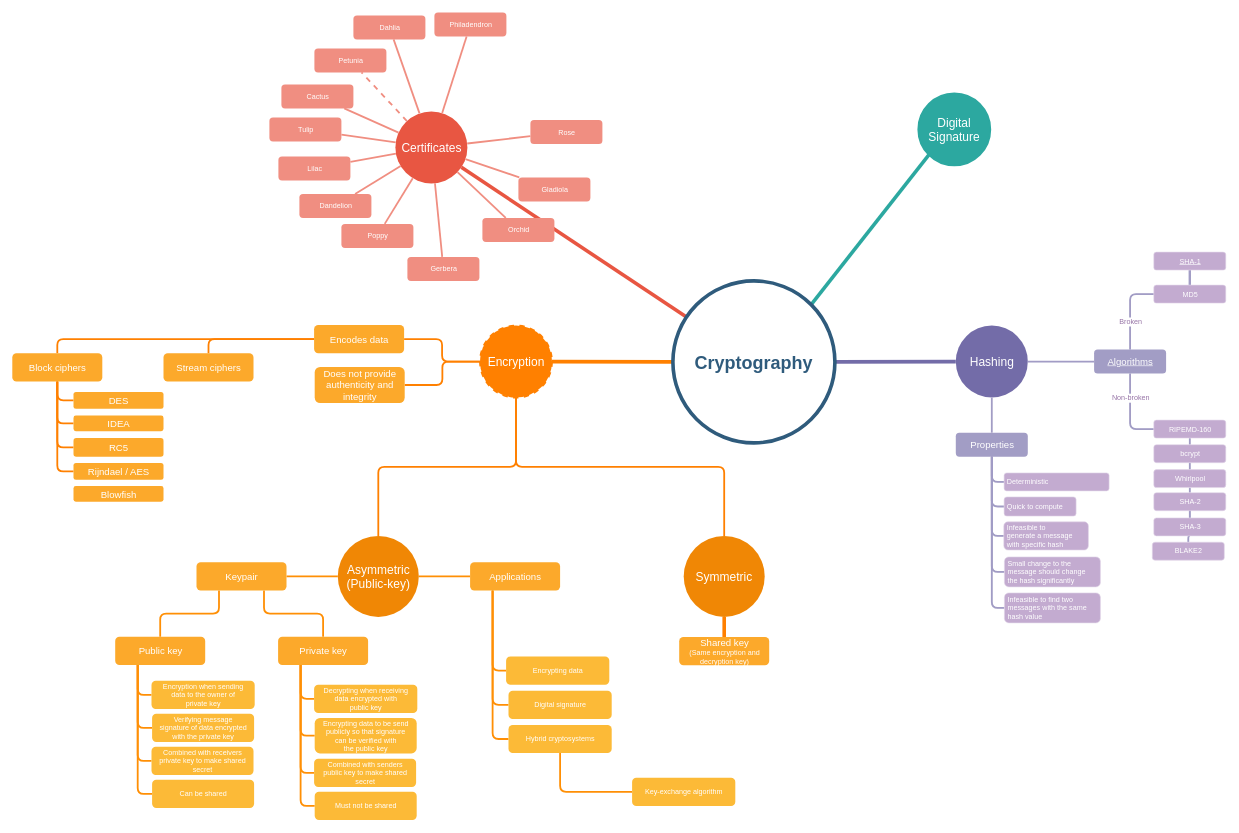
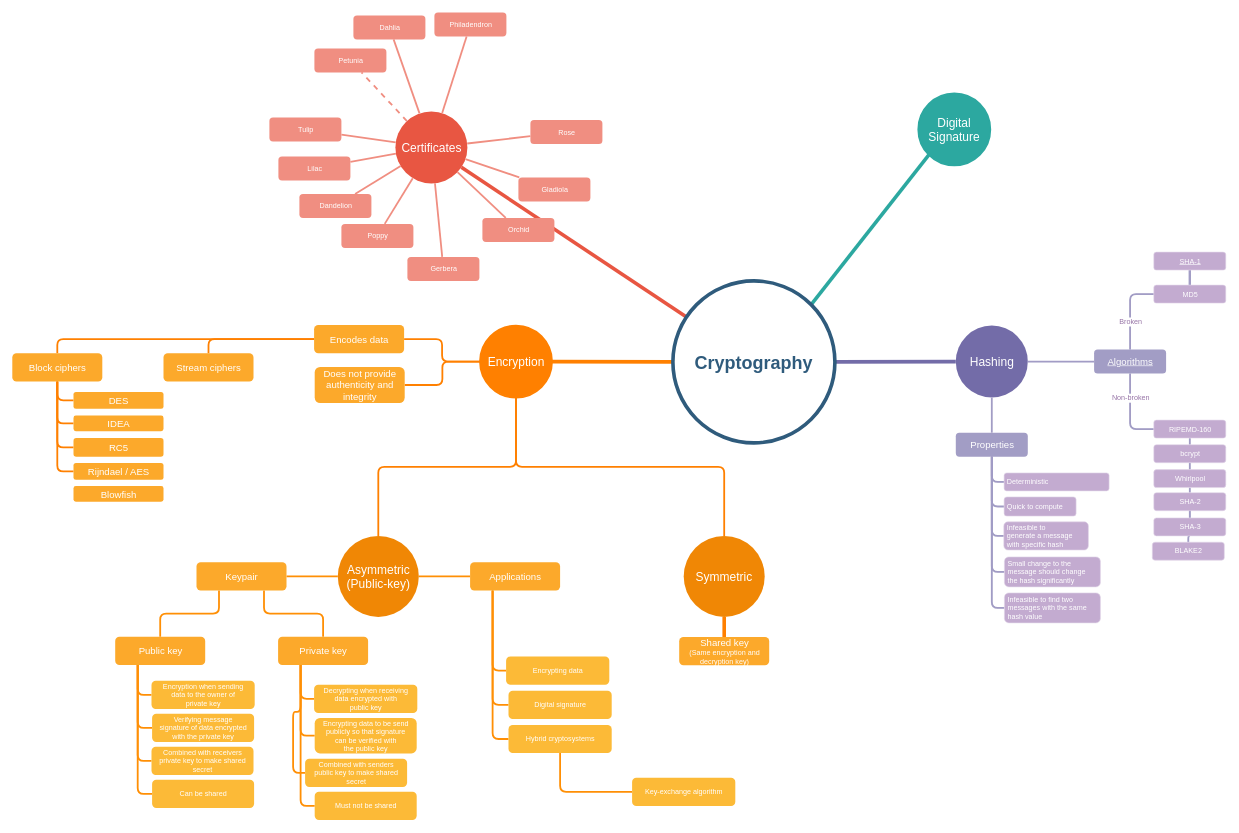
(317, 96) -> none
(372, 121) -> none
(516, 362) -> (516, 362)
(365, 773) -> (356, 773)
